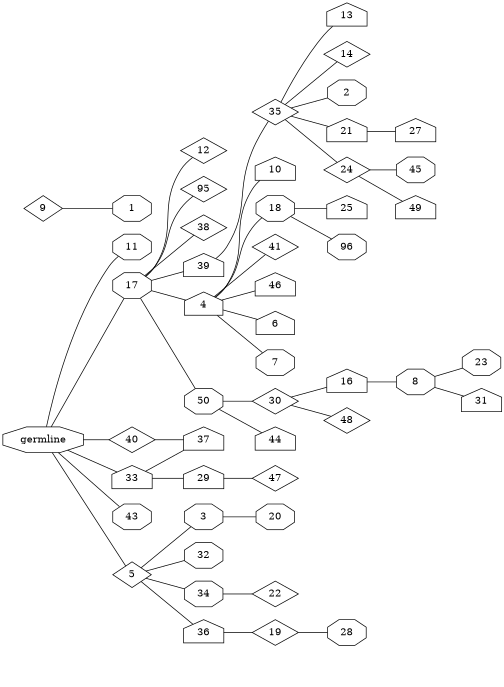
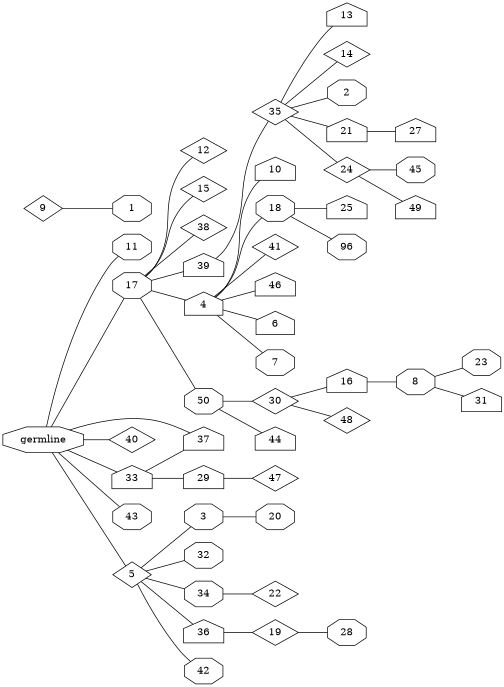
(204, 189) -> (204, 189)
(169, 440) -> (130, 419)
none -> (204, 671)
